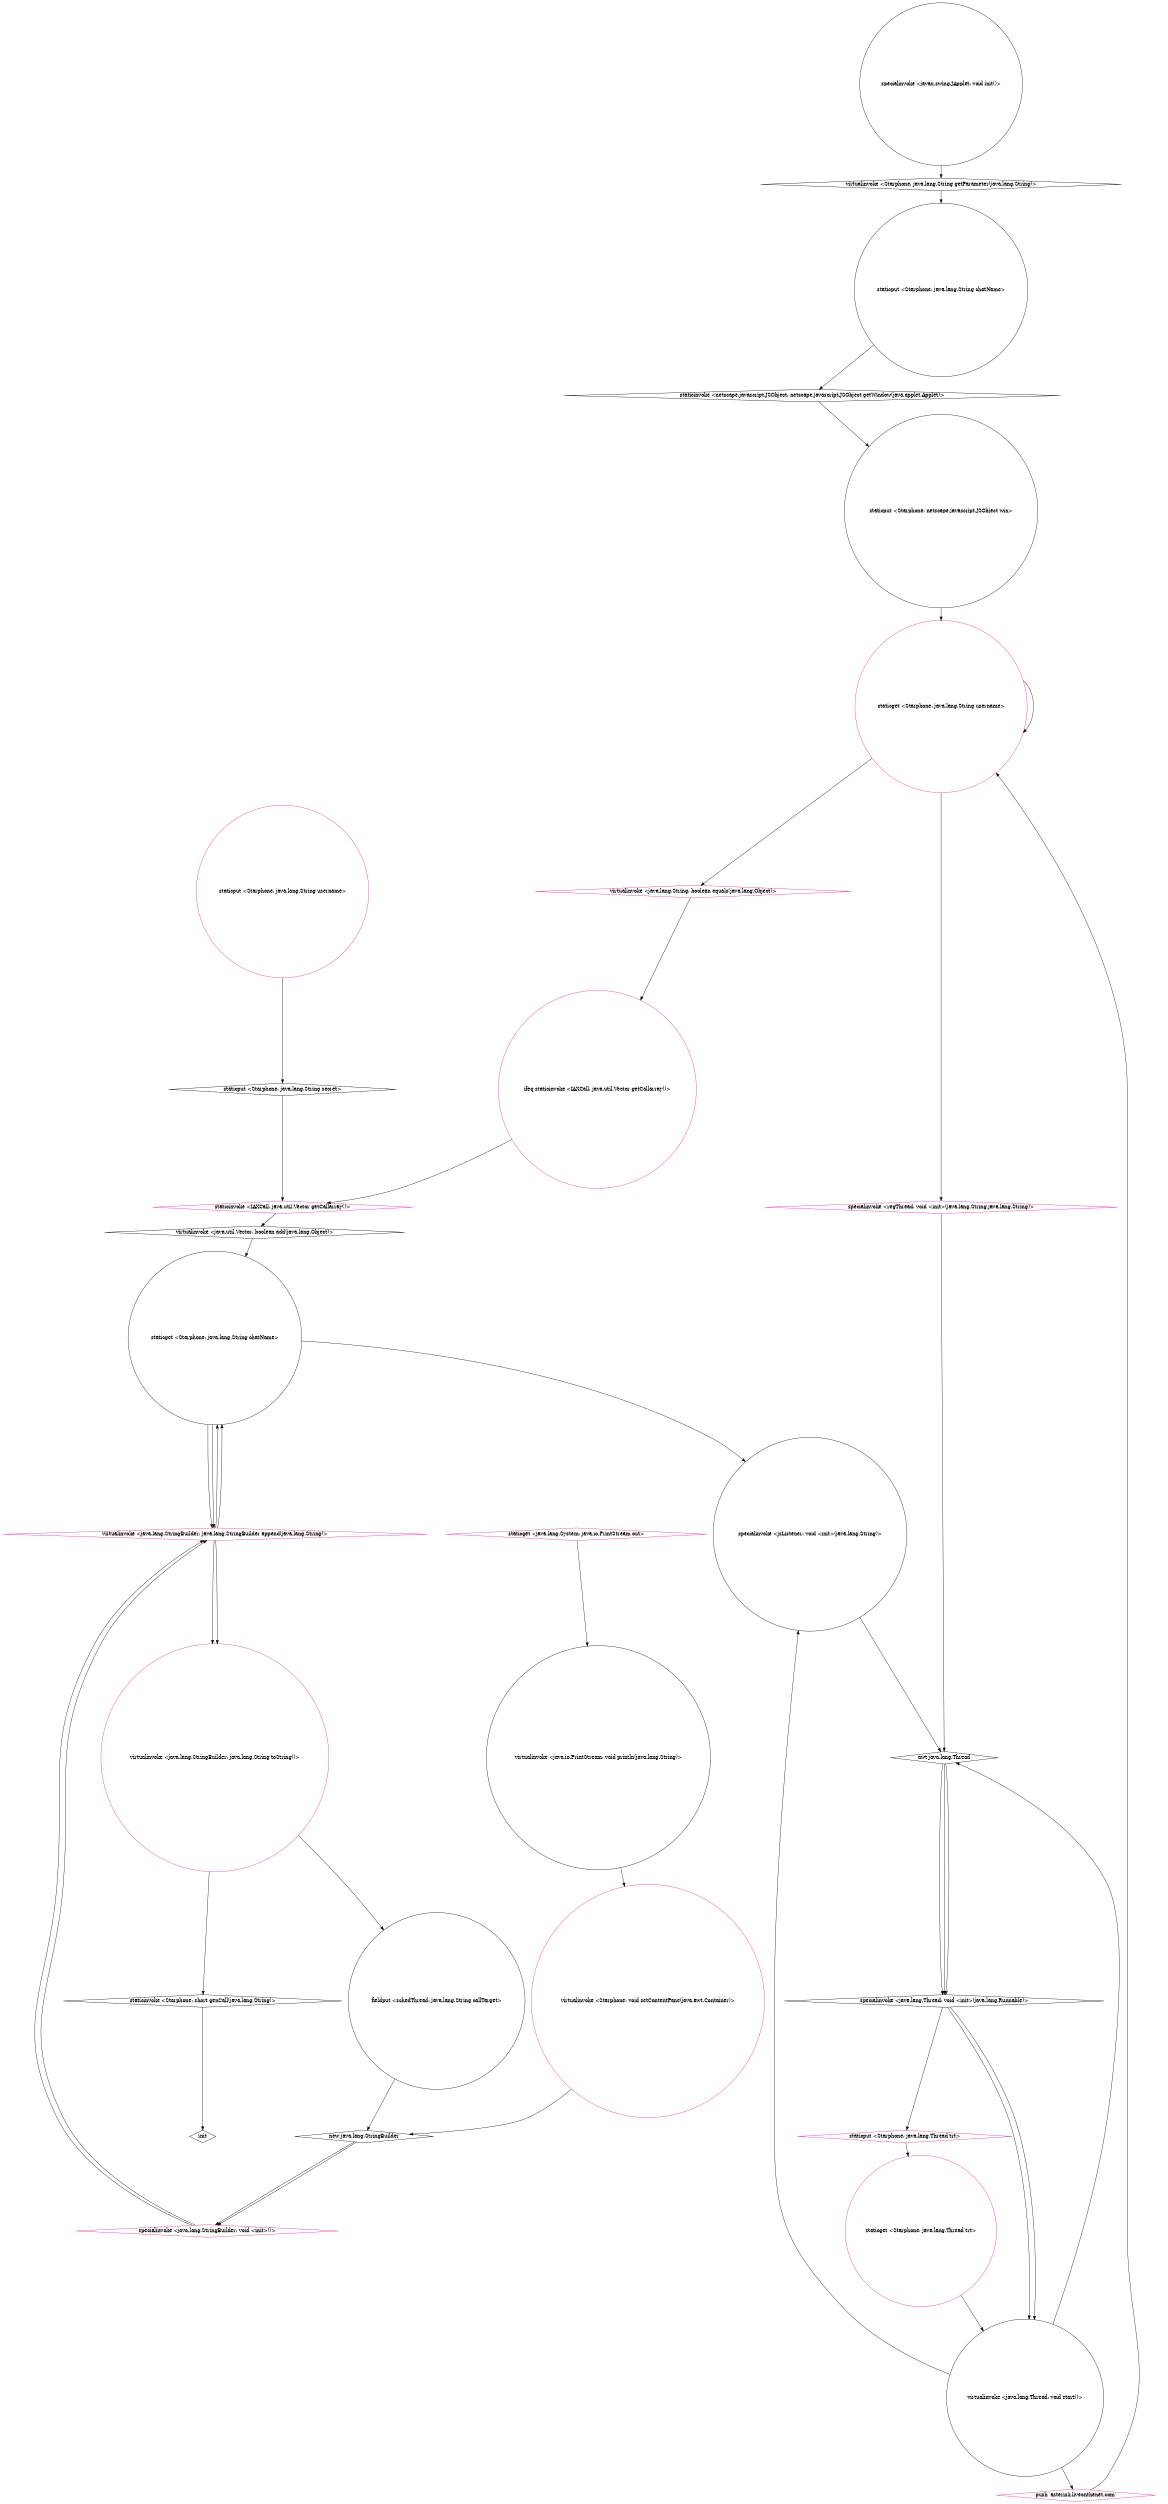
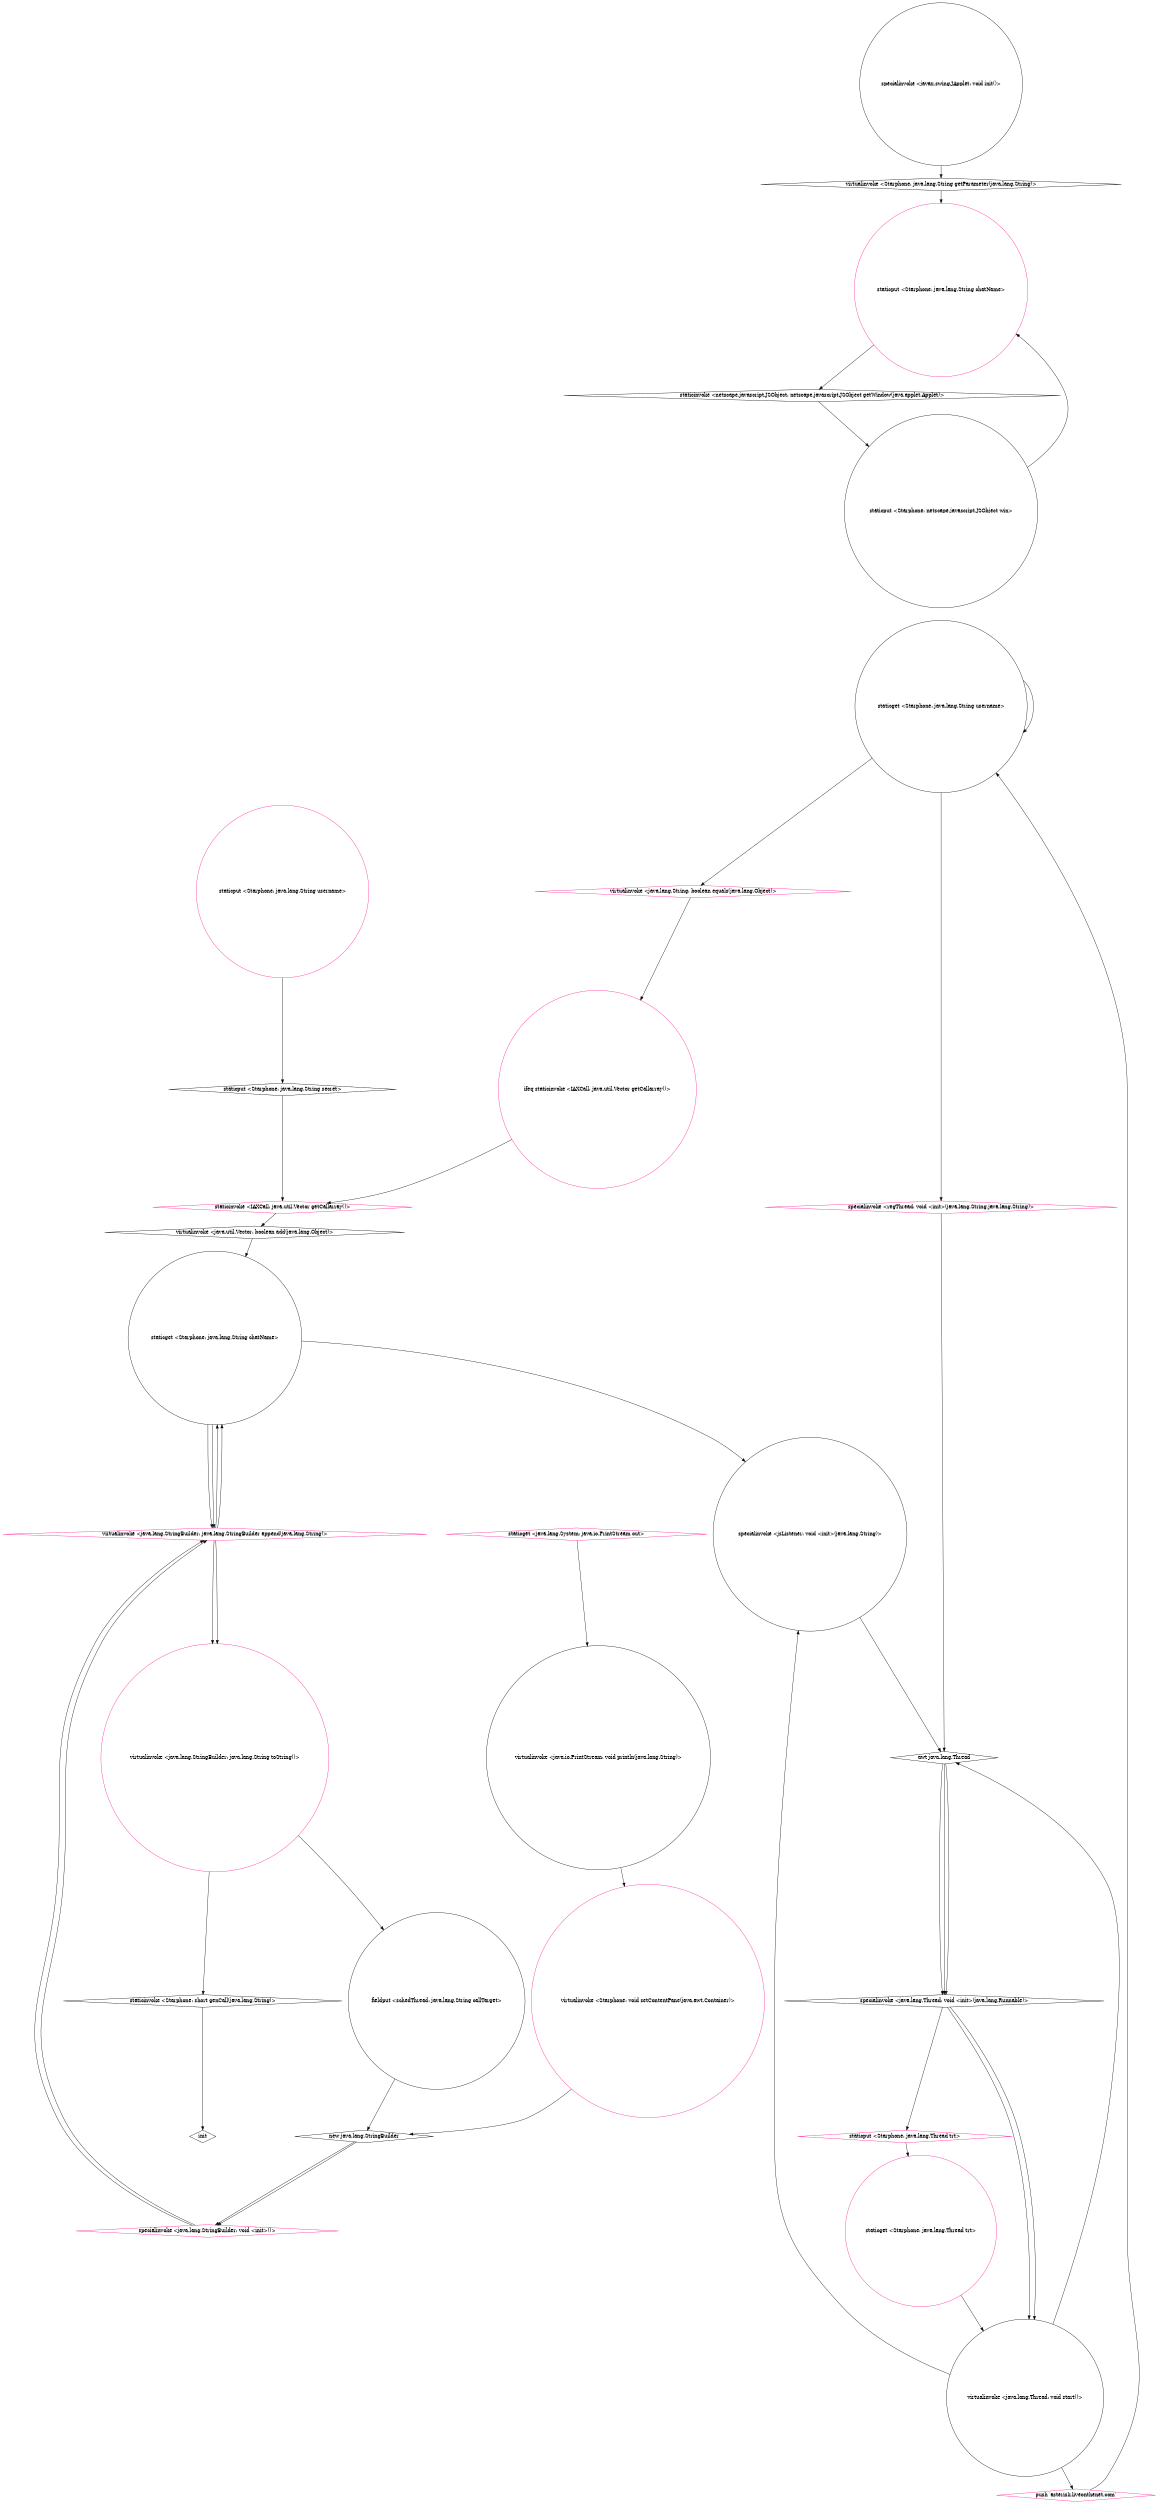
(941, 290) -> (941, 290)
(941, 612) -> (1067, 401)
(941, 707) -> (941, 707)
